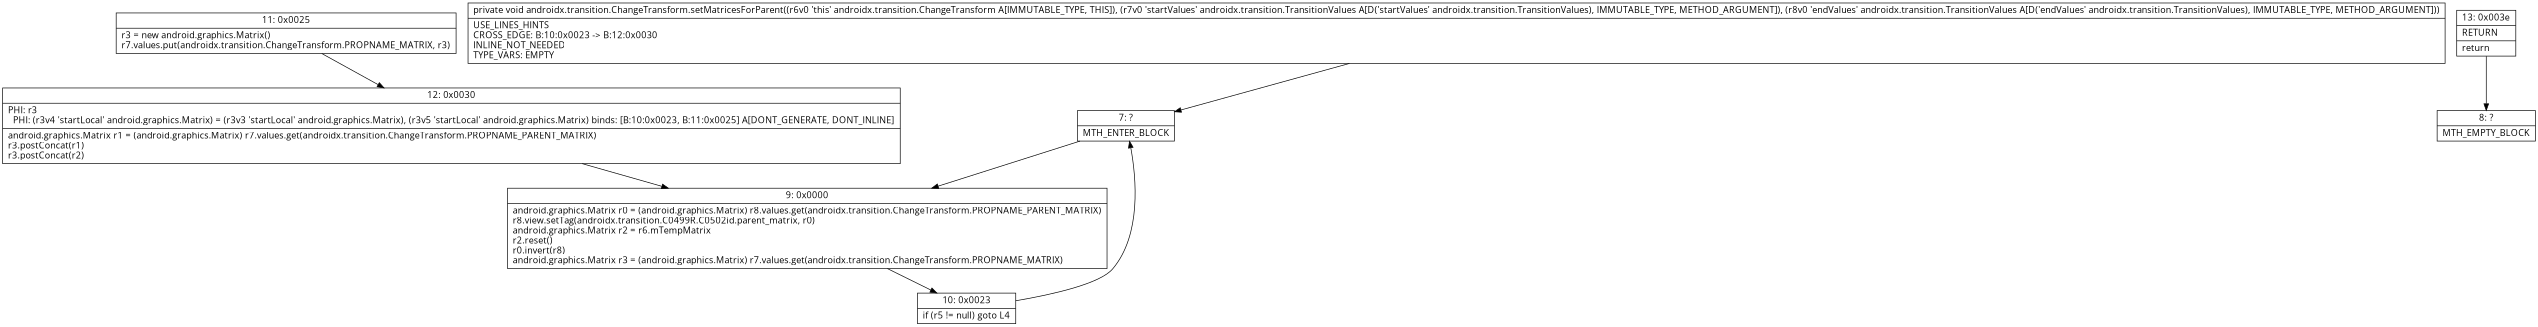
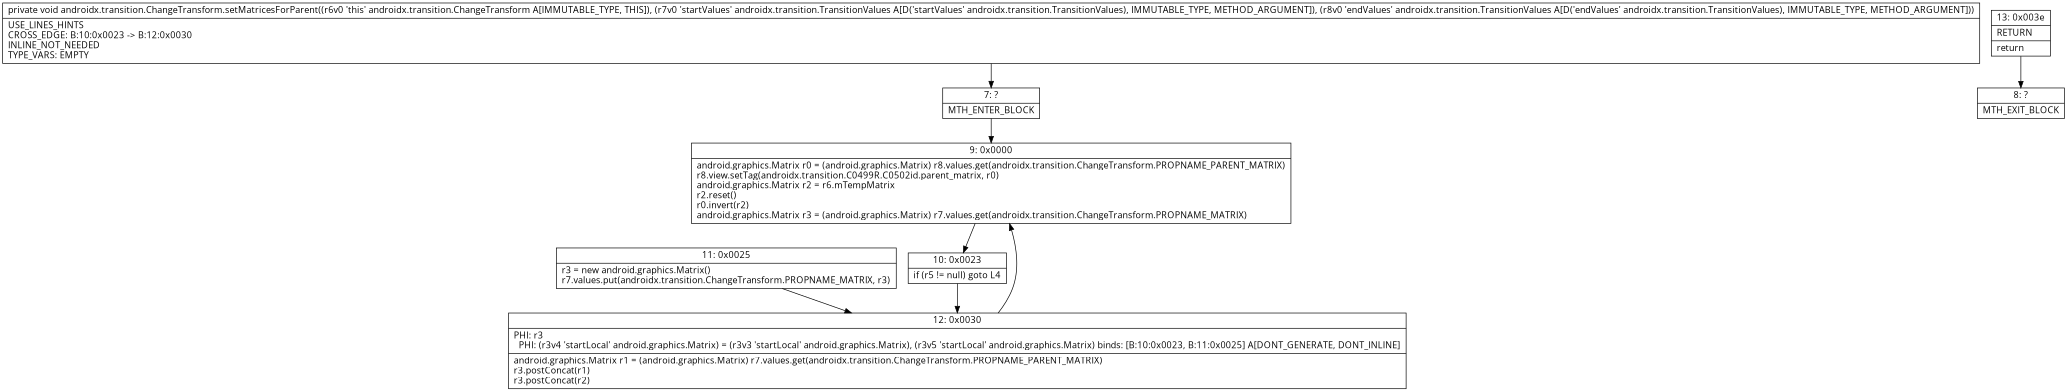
(2486, 133) -> (2021, 111)
(539, 251) -> (723, 205)
(1119, 259) -> (957, 295)
